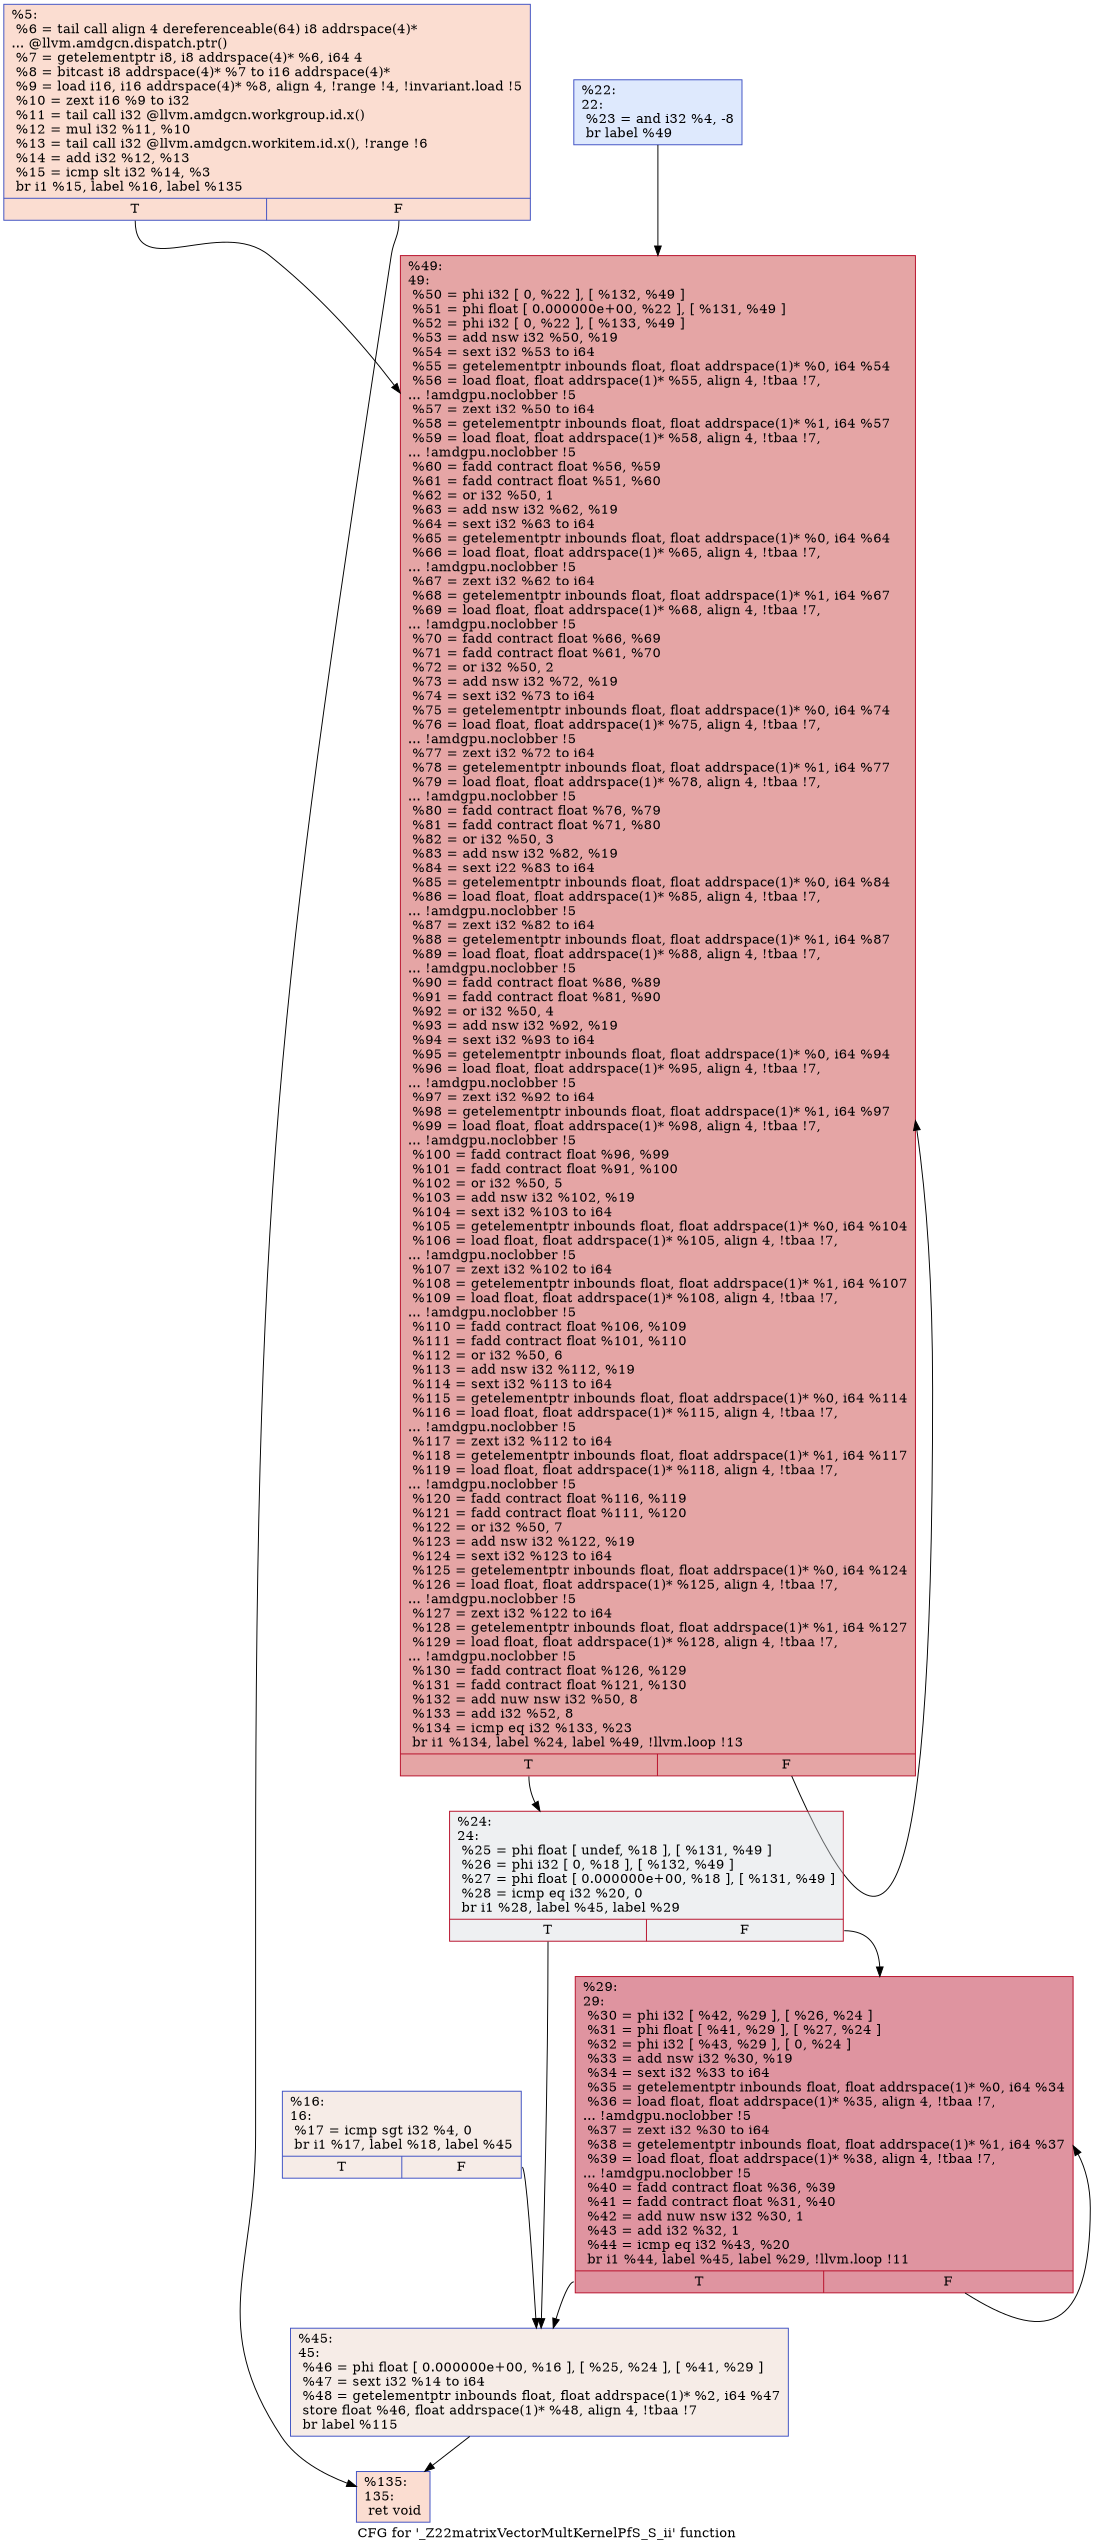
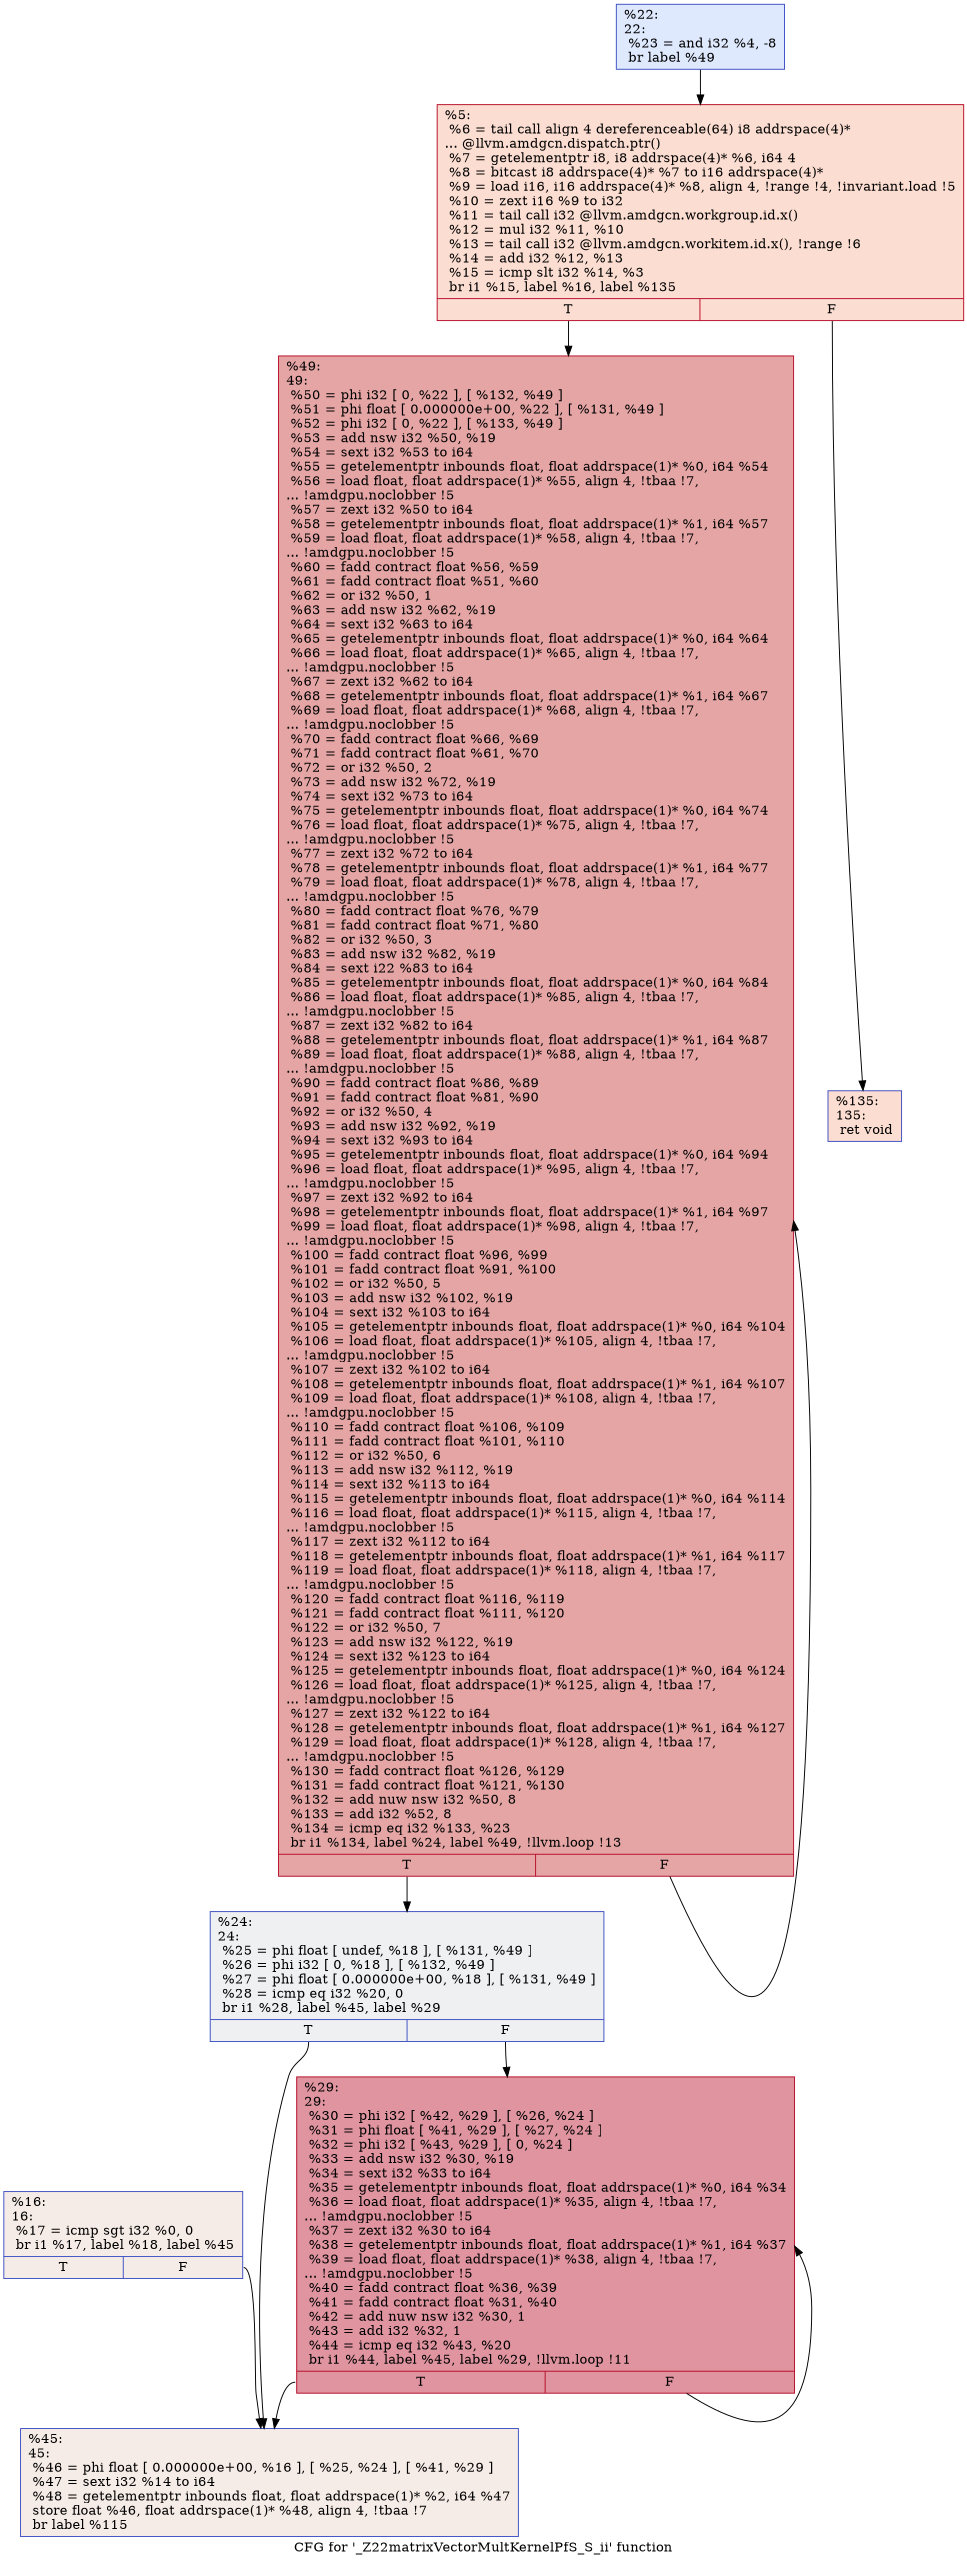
(267, 112) -> (700, 213)
(658, 195) -> (700, 82)
(646, 1876) -> (407, 1977)
(381, 2130) -> (103, 2231)
(451, 2451) -> none
